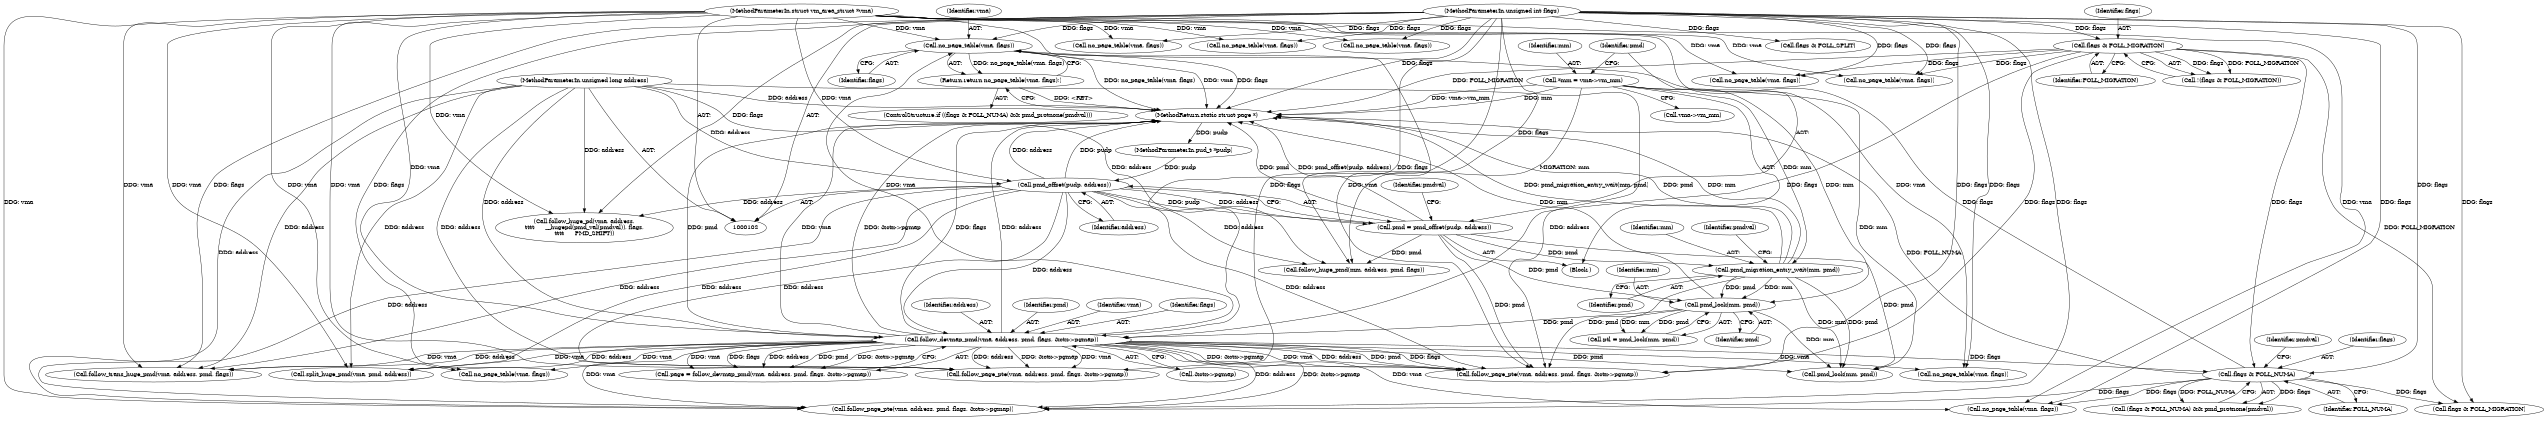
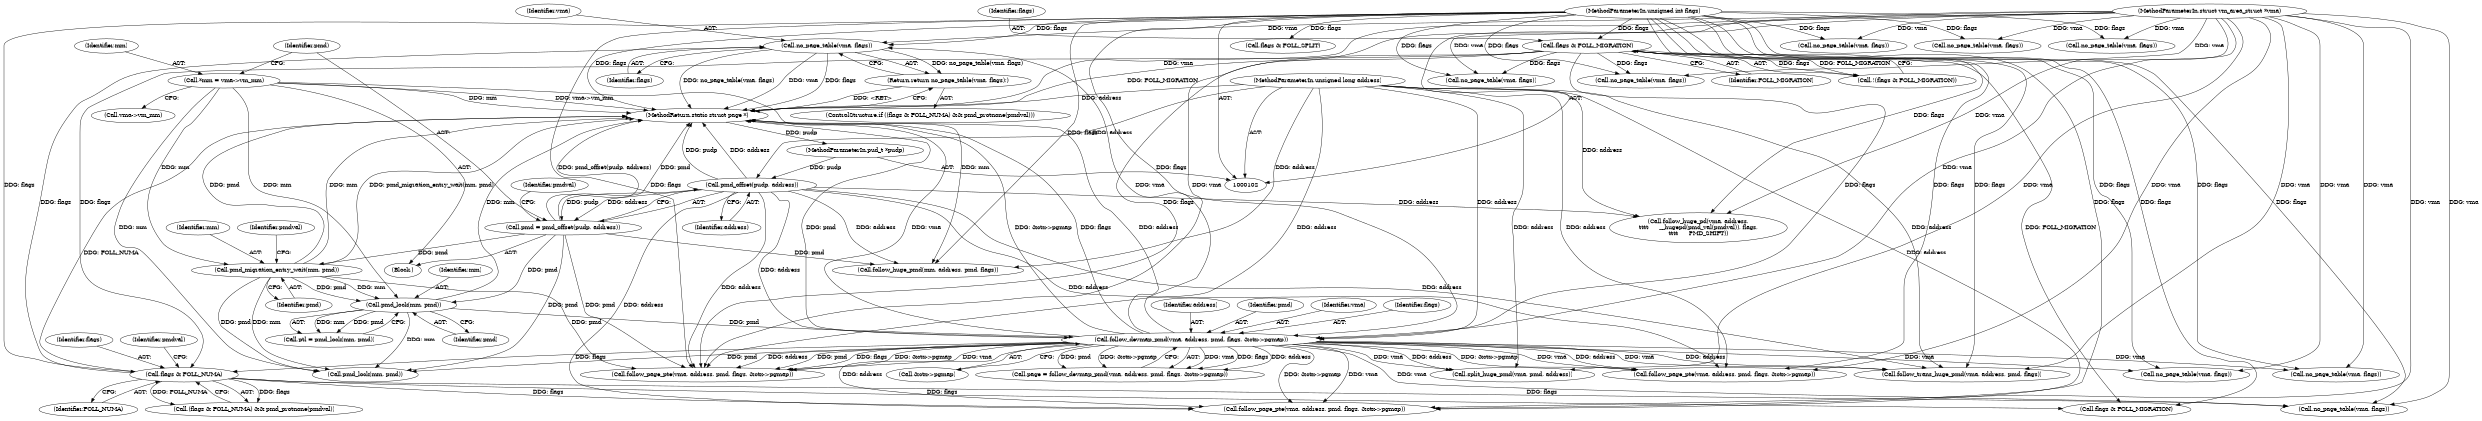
(867, 138) -> (1392, 31)
(1564, 168) -> (975, 168)
(827, 195) -> (1051, 175)
(719, 282) -> none
